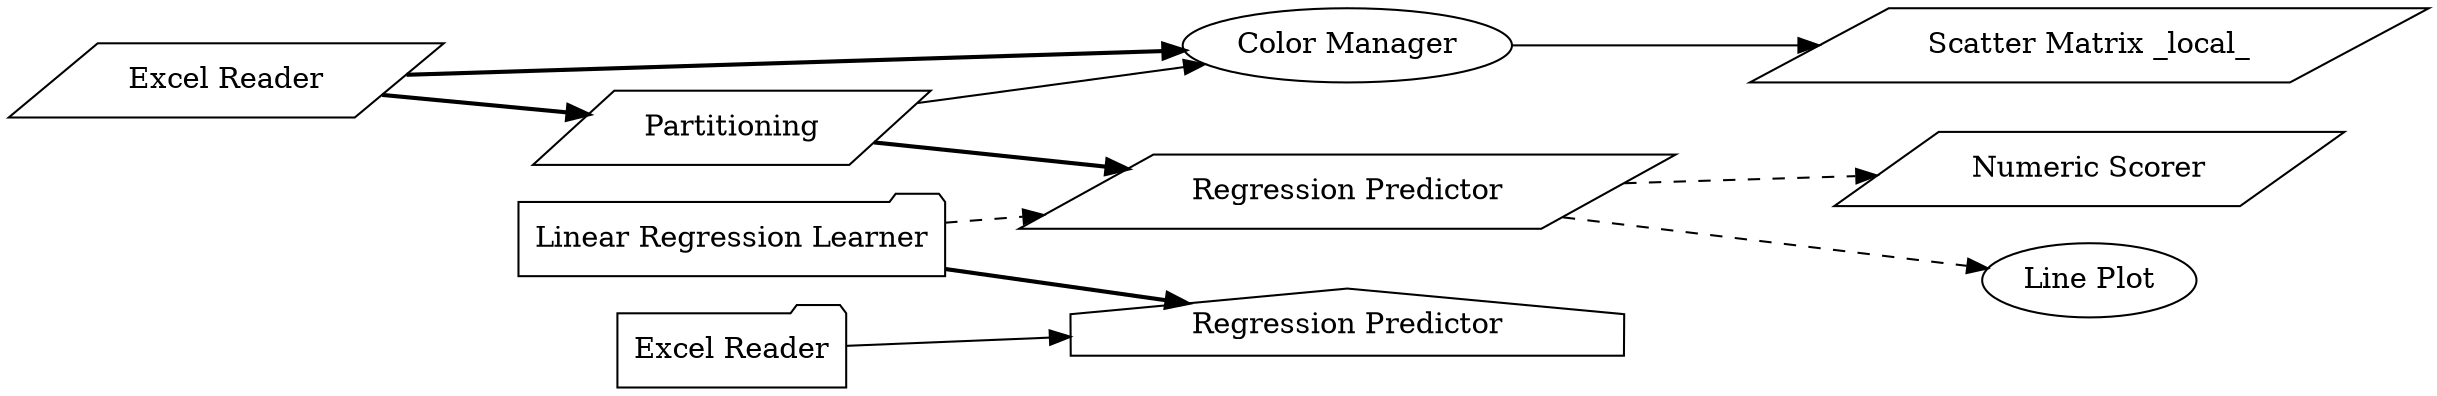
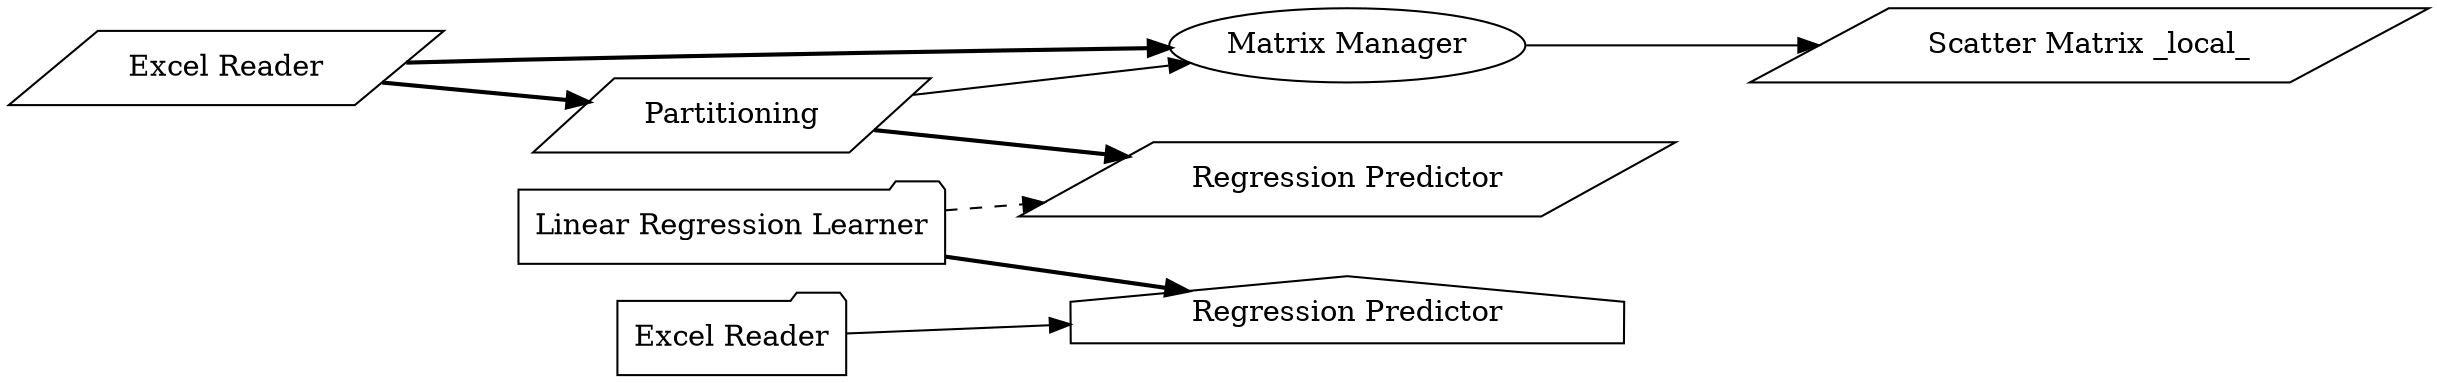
(1347, 45) -> (1347, 45)
(2089, 169) -> none
(2089, 280) -> none
